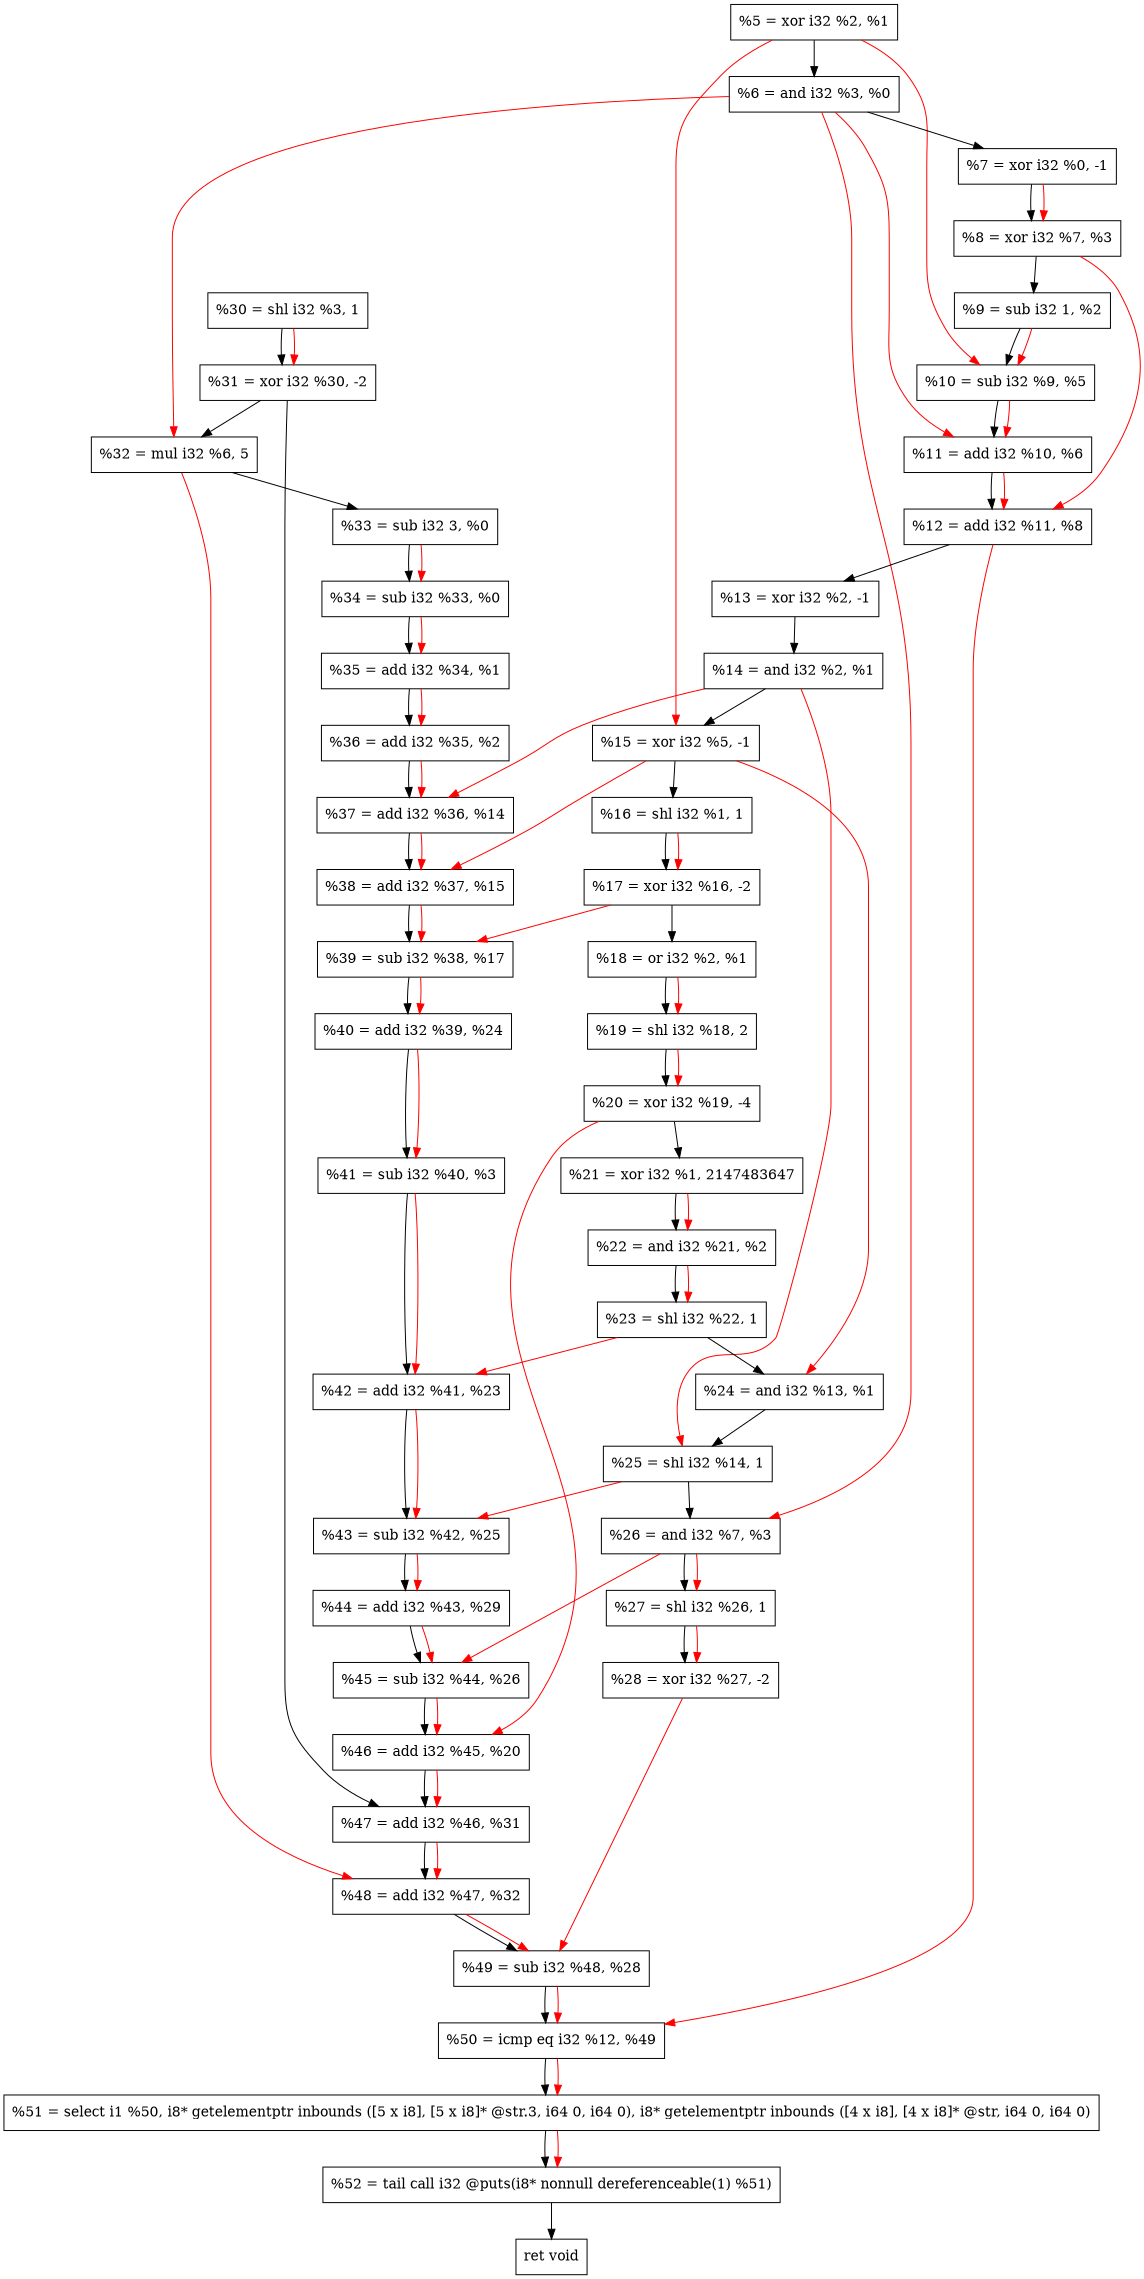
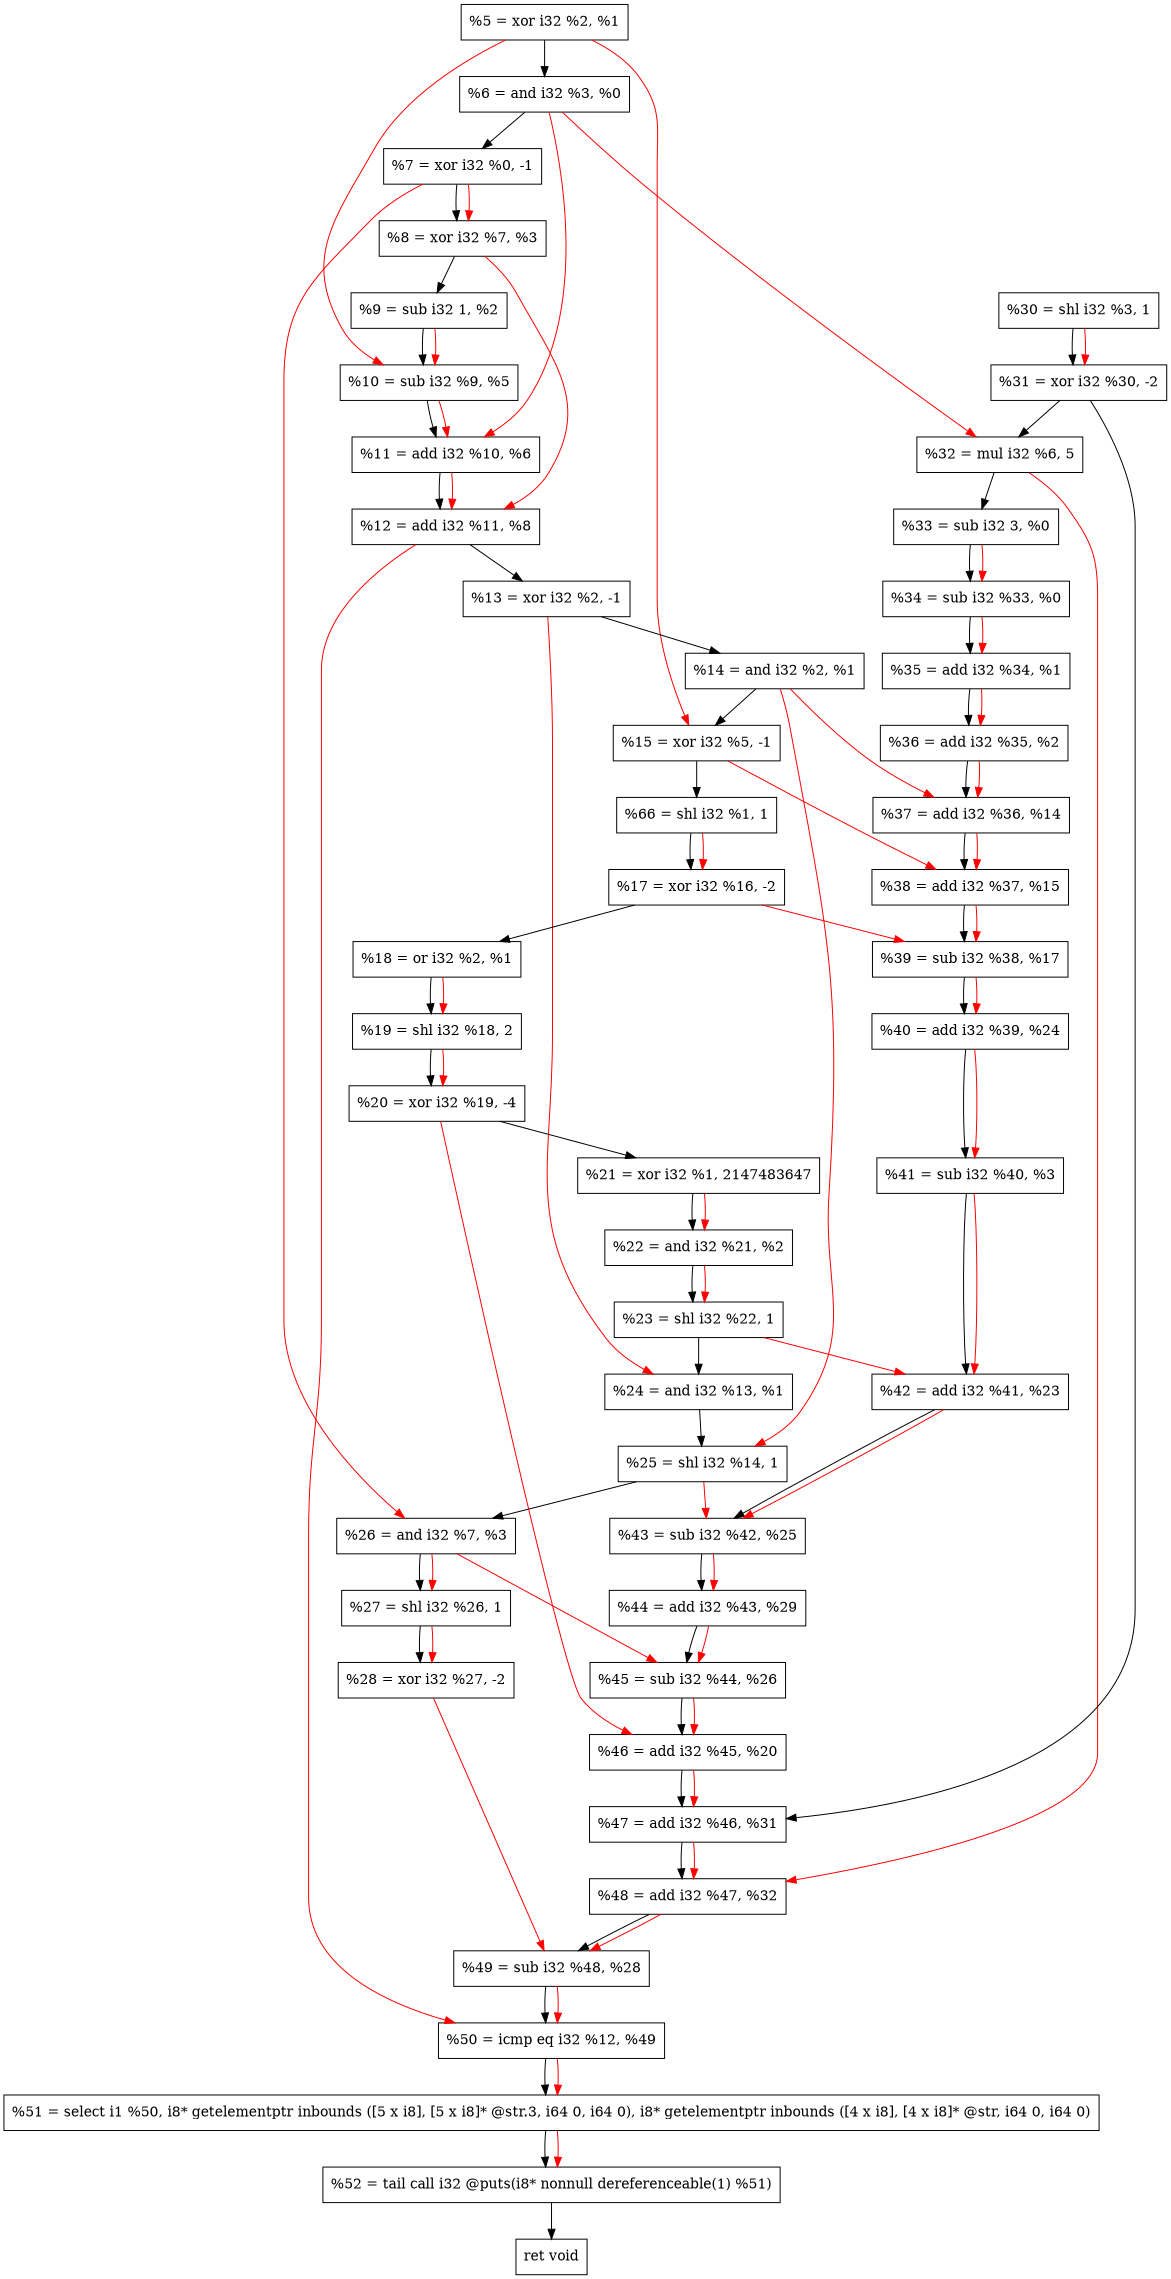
(672, 815) -> (697, 815)
(911, 844) -> (284, 838)
(869, 1037) -> (553, 1009)
